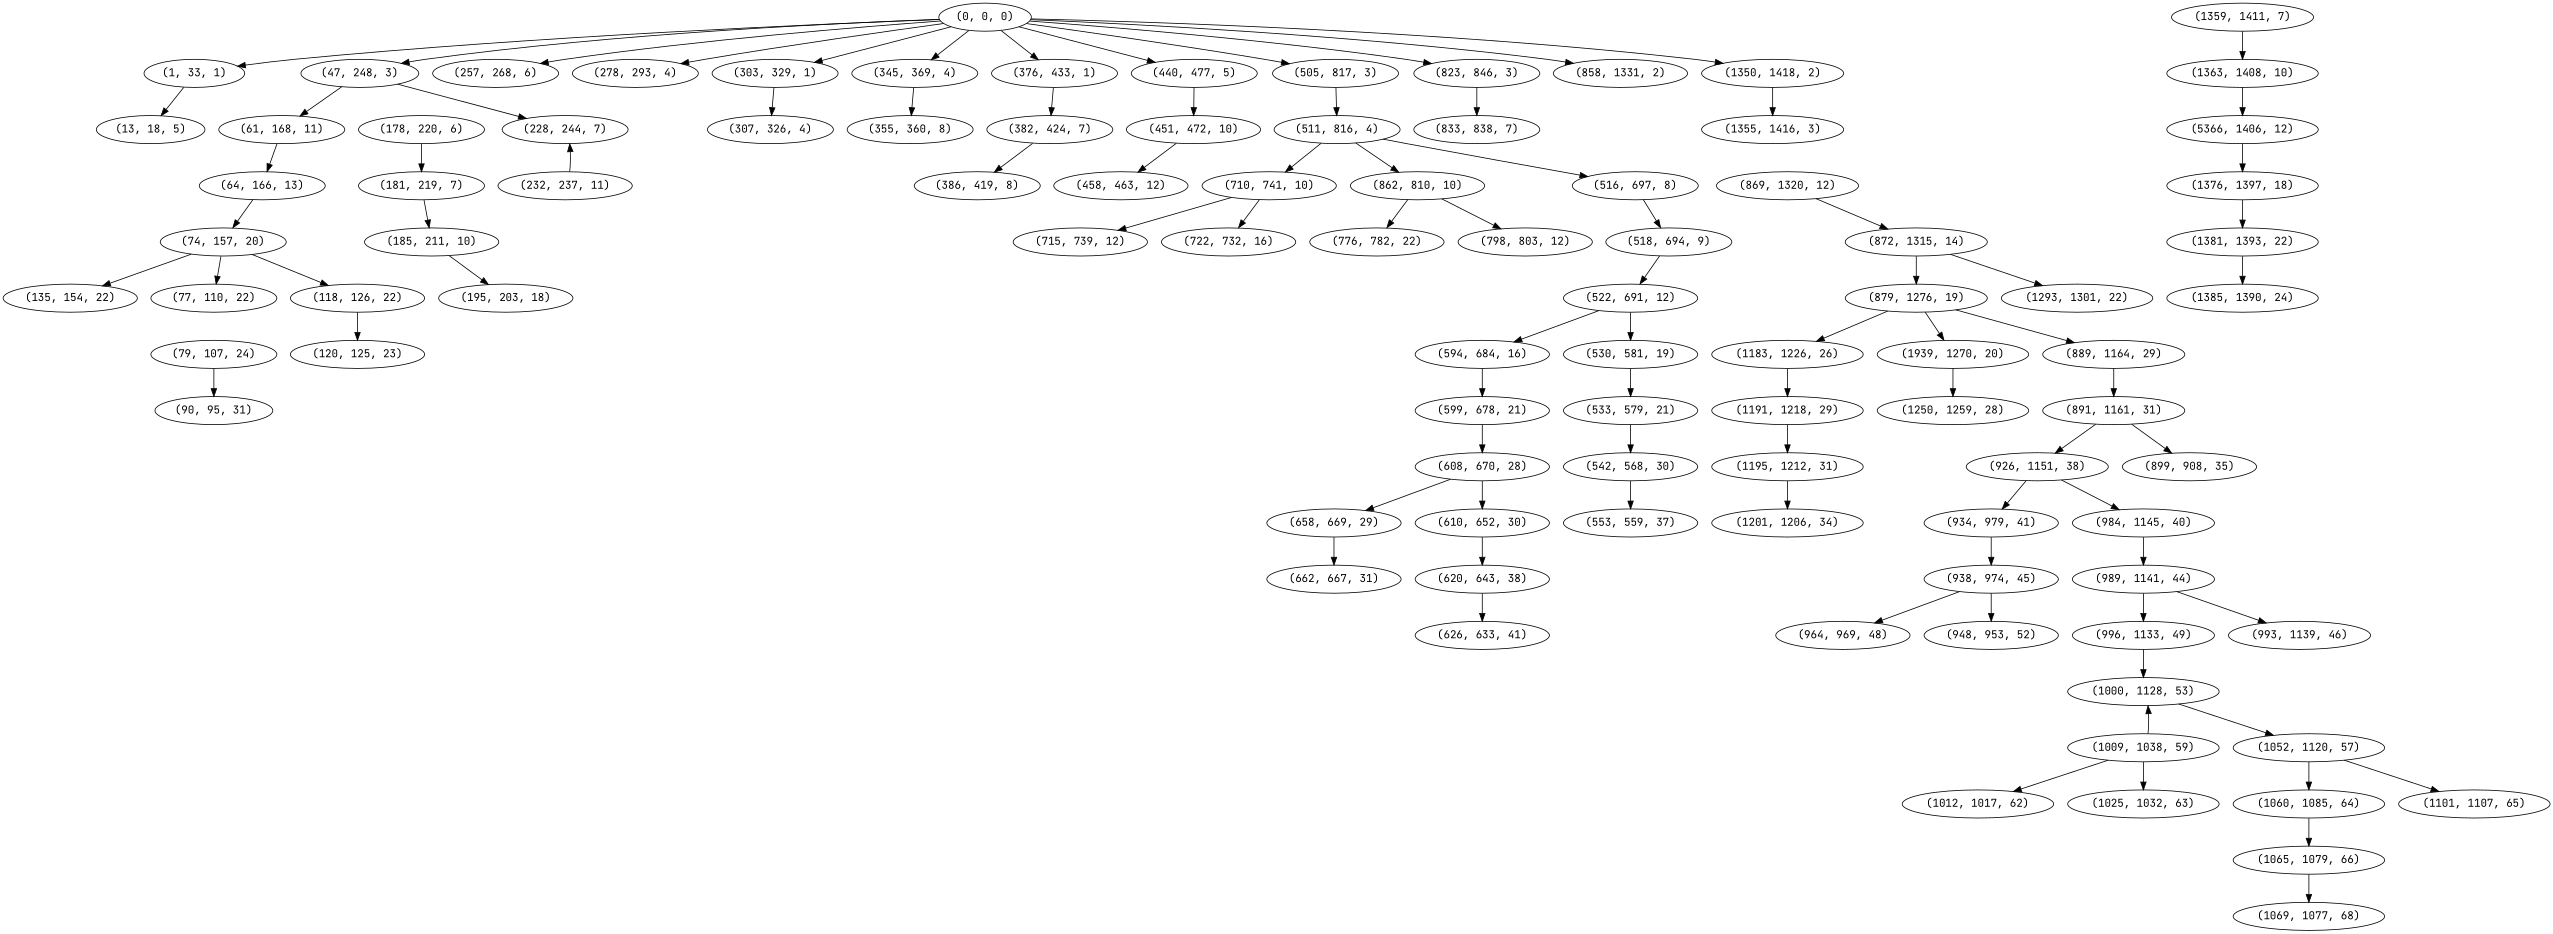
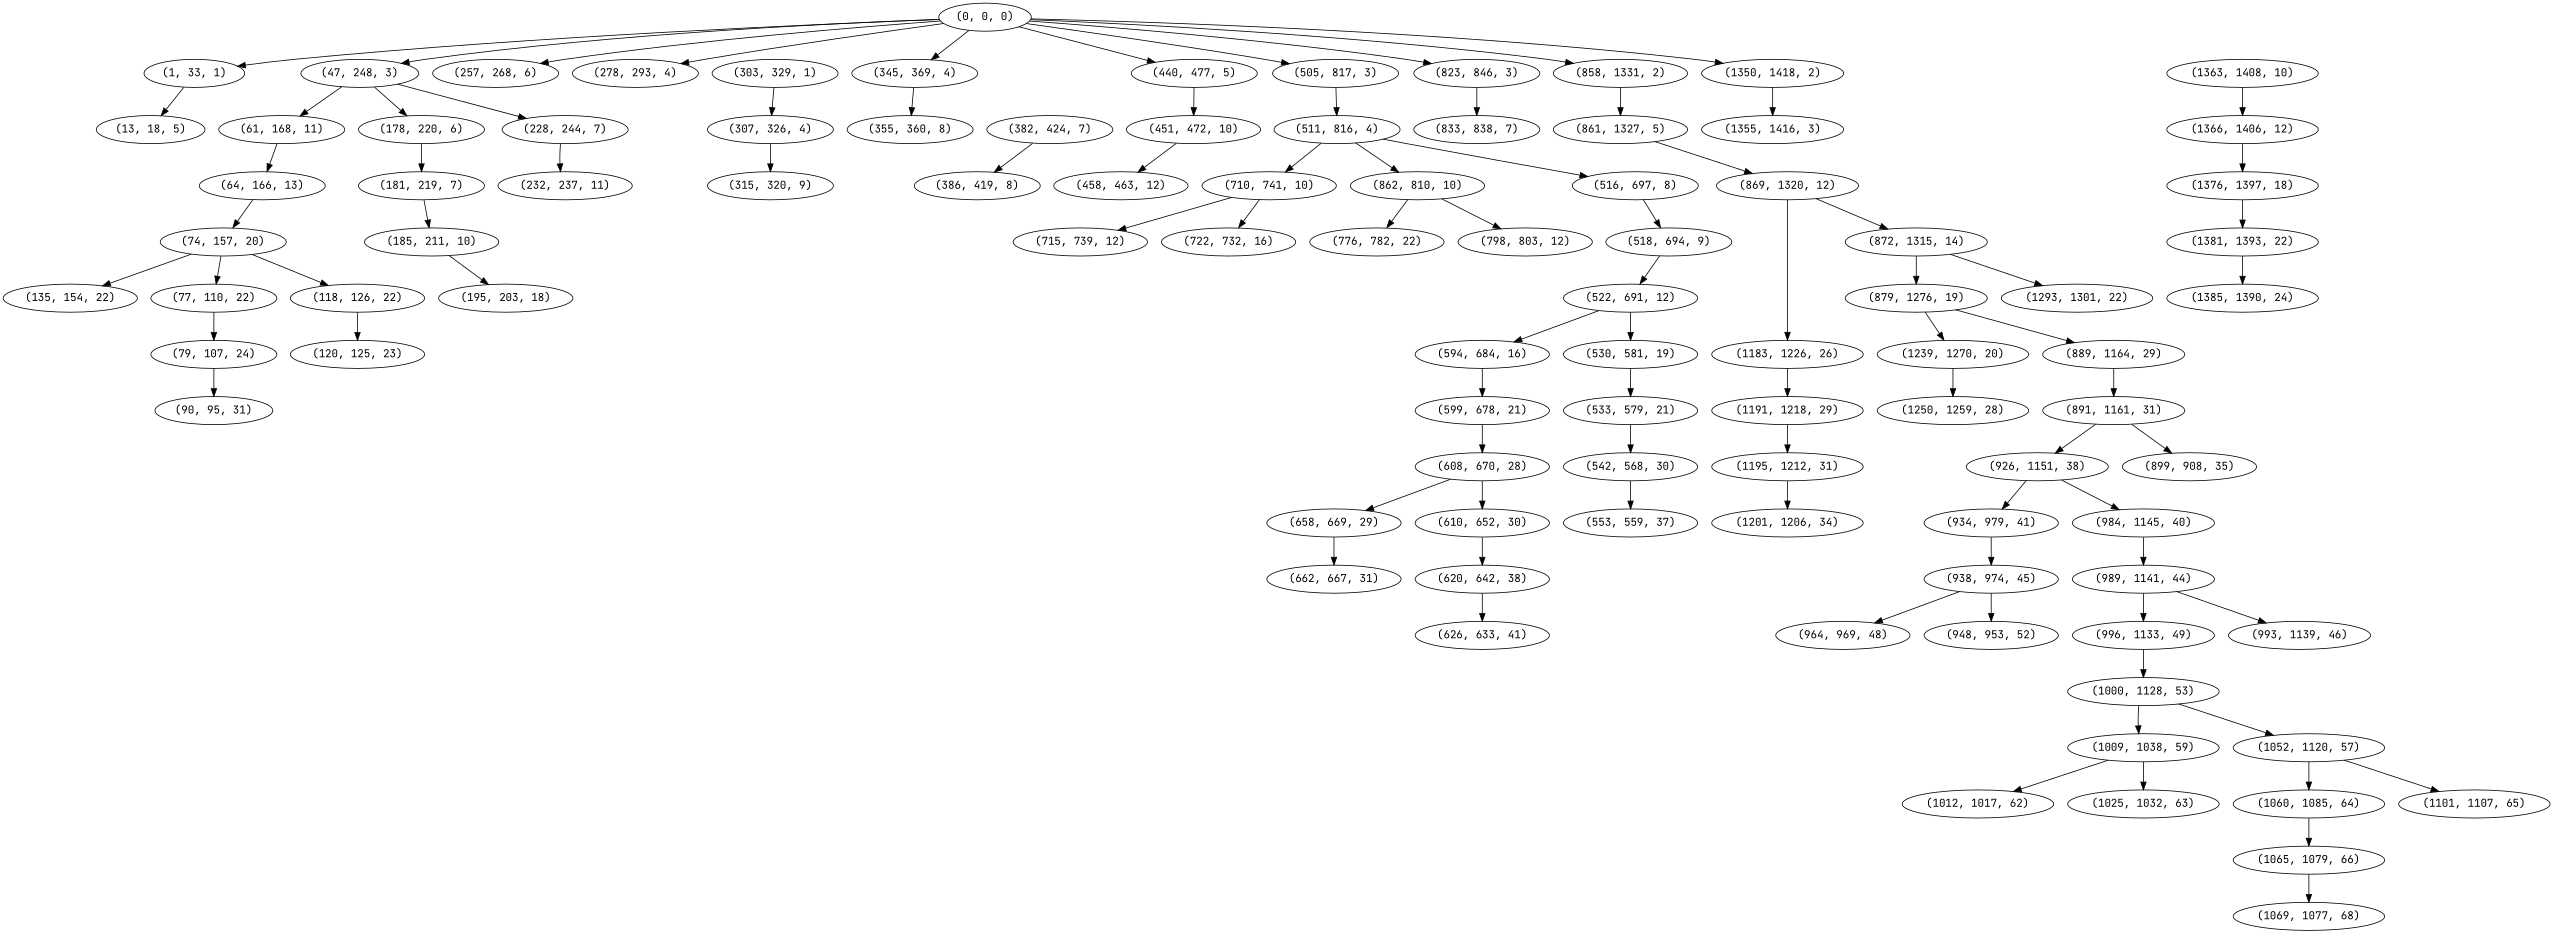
(2243, 17) -> none
(887, 44) -> none
(1055, 73) -> none
none -> (388, 99)
none -> (1620, 130)
(2243, 130) -> (2243, 130)
(570, 162) -> (560, 154)
none -> (770, 186)
none -> (214, 322)
(1856, 325) -> (1787, 266)
(1953, 354) -> (1953, 354)
(1482, 579) -> (1482, 579)
(2149, 724) -> (2138, 716)
